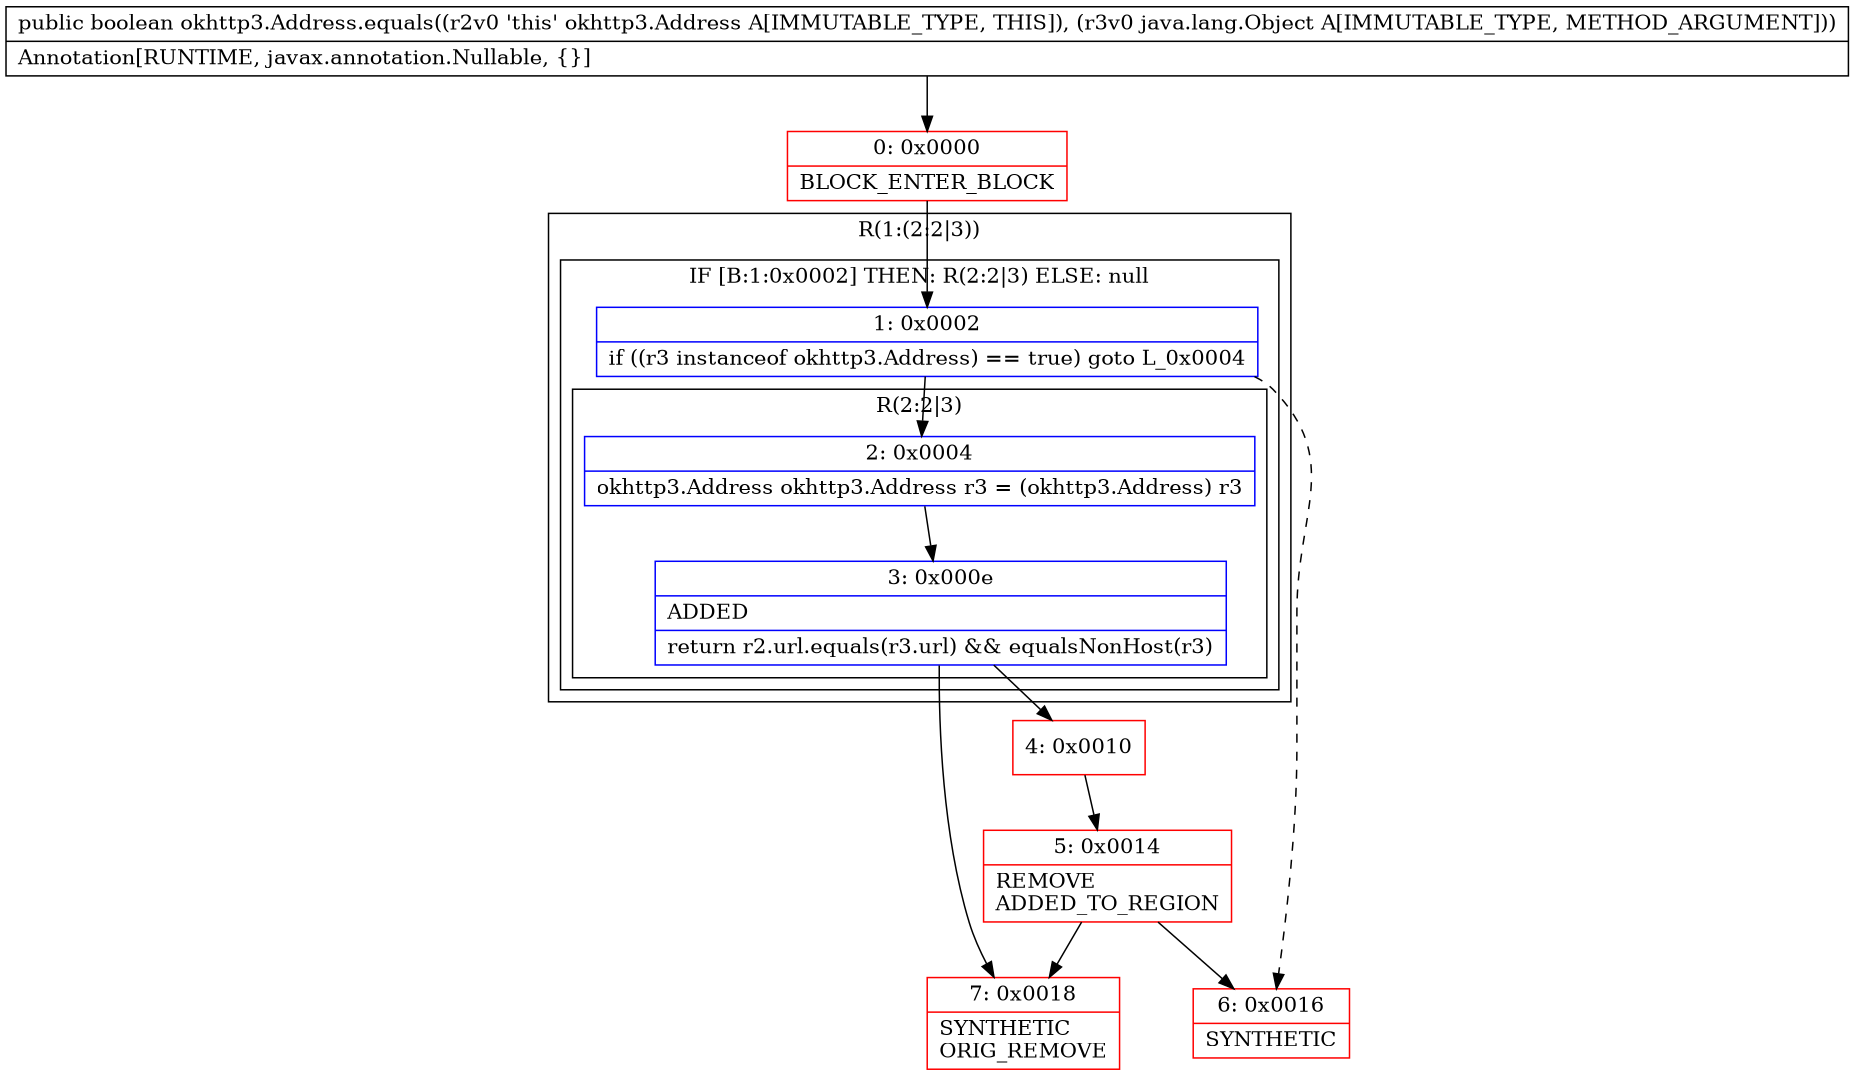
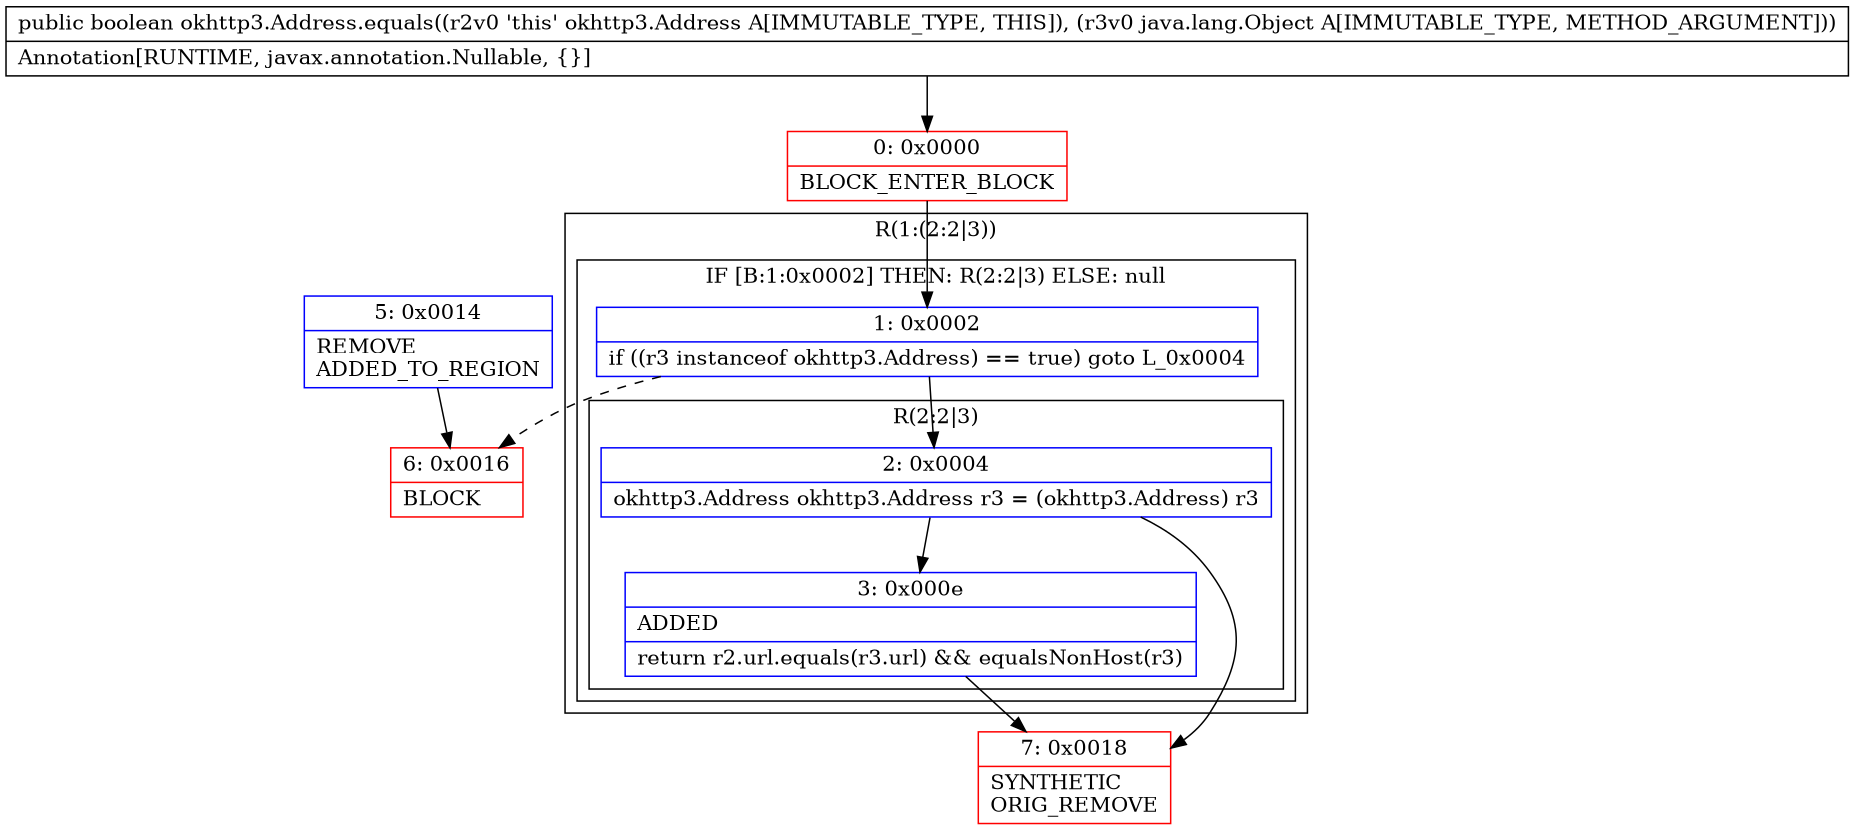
(1079, 748) -> none
(1108, 876) -> (428, 342)
(1069, 943) -> (1233, 617)
(1271, 1040) -> (442, 499)
